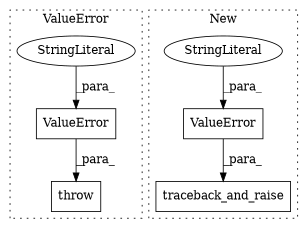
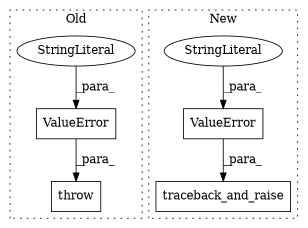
(76, 20) -> (76, 20)
